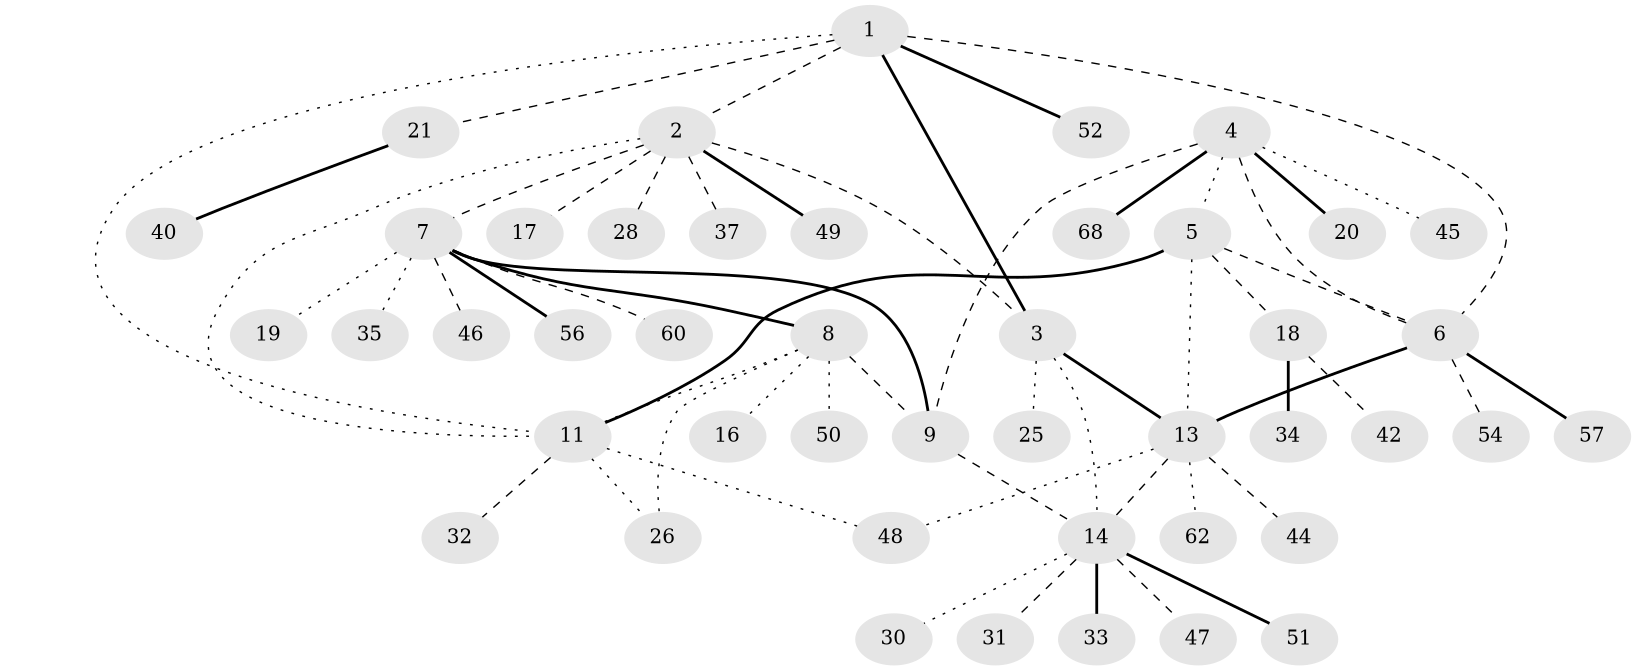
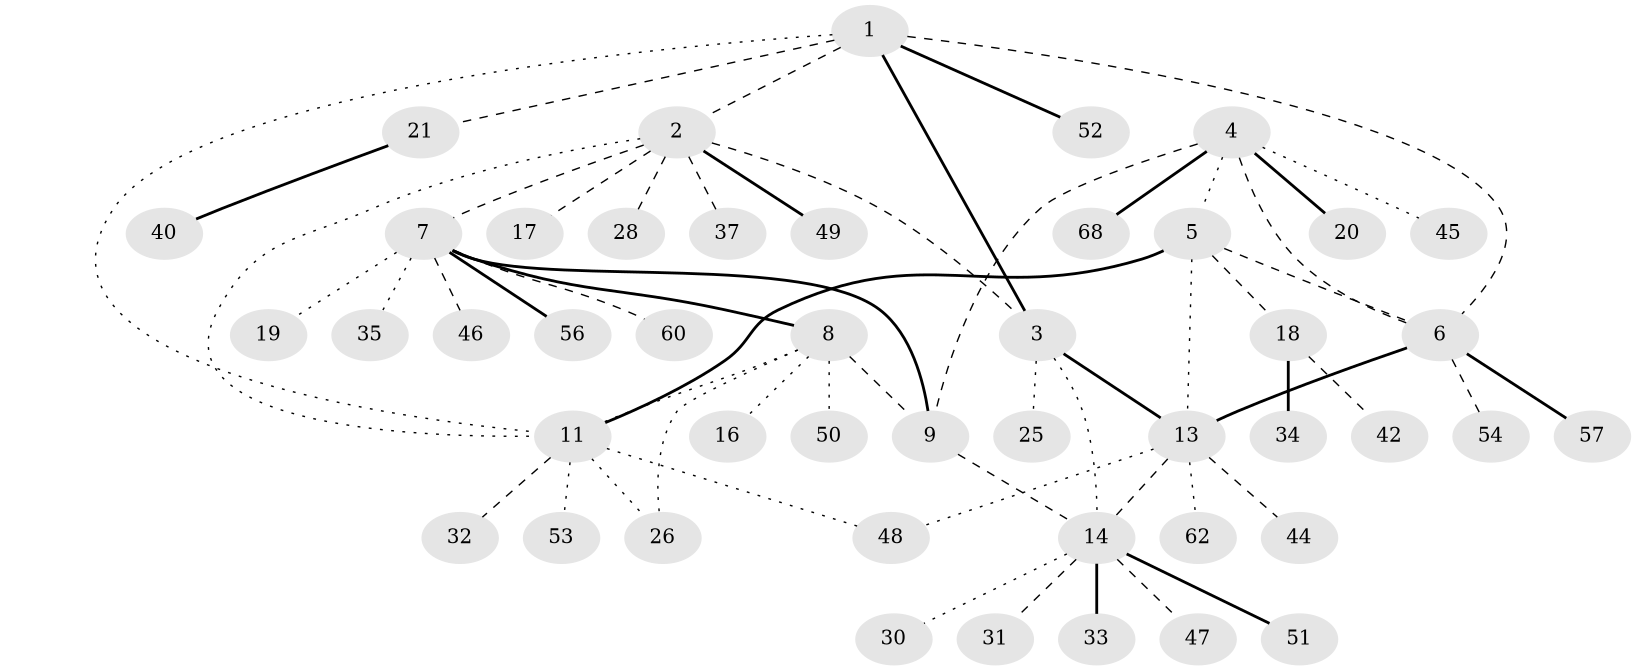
none -> (562, 538)
